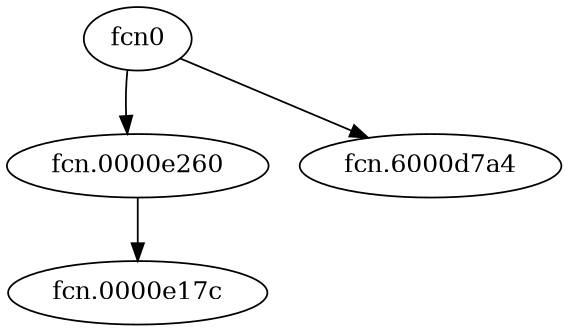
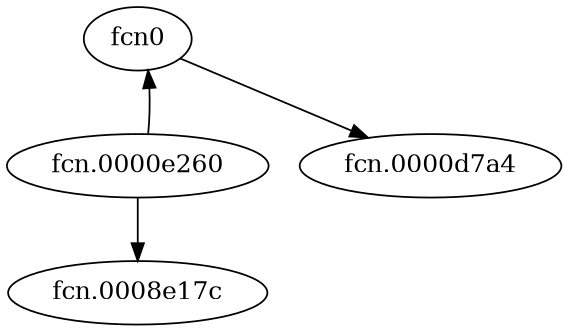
(126, 93) -> (150, 111)
(431, 166) -> (431, 166)
(138, 293) -> (138, 293)
